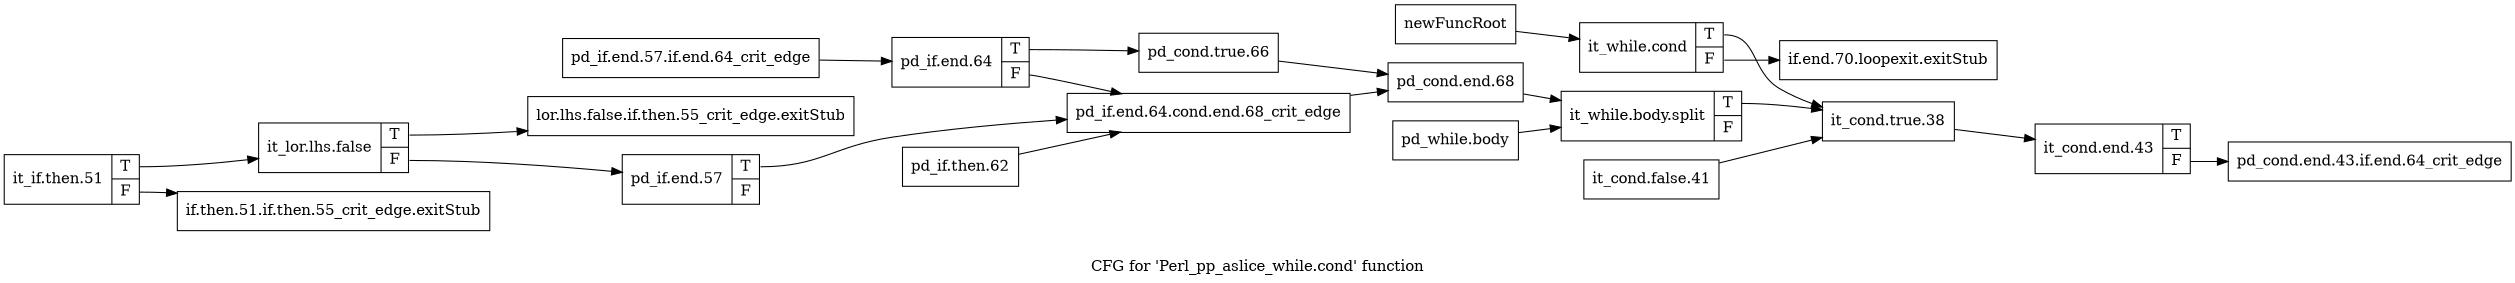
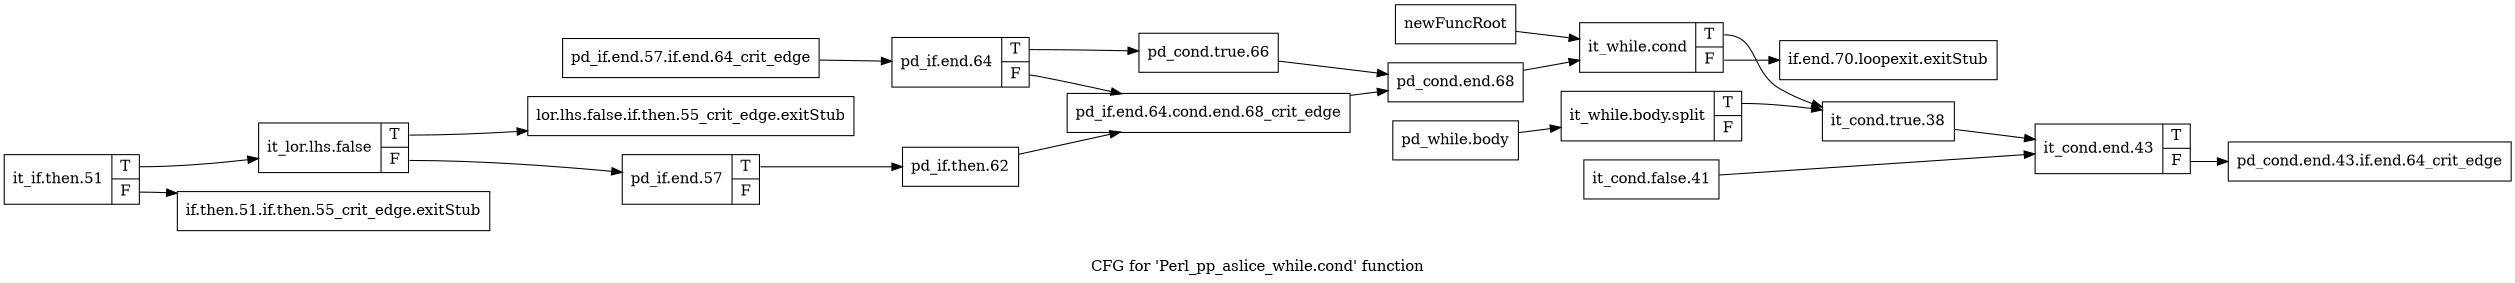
(1537, 96) -> (1546, 66)
(907, 135) -> (826, 167)
(1765, 152) -> (1872, 165)
